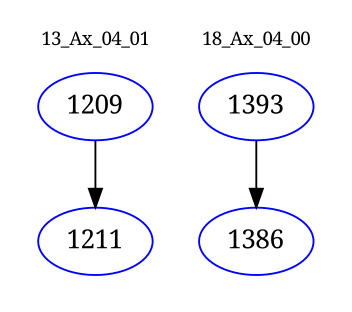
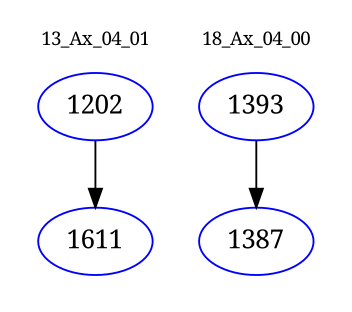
(95, 107) -> (95, 107)
(95, 241) -> (95, 241)
(256, 241) -> (256, 241)
